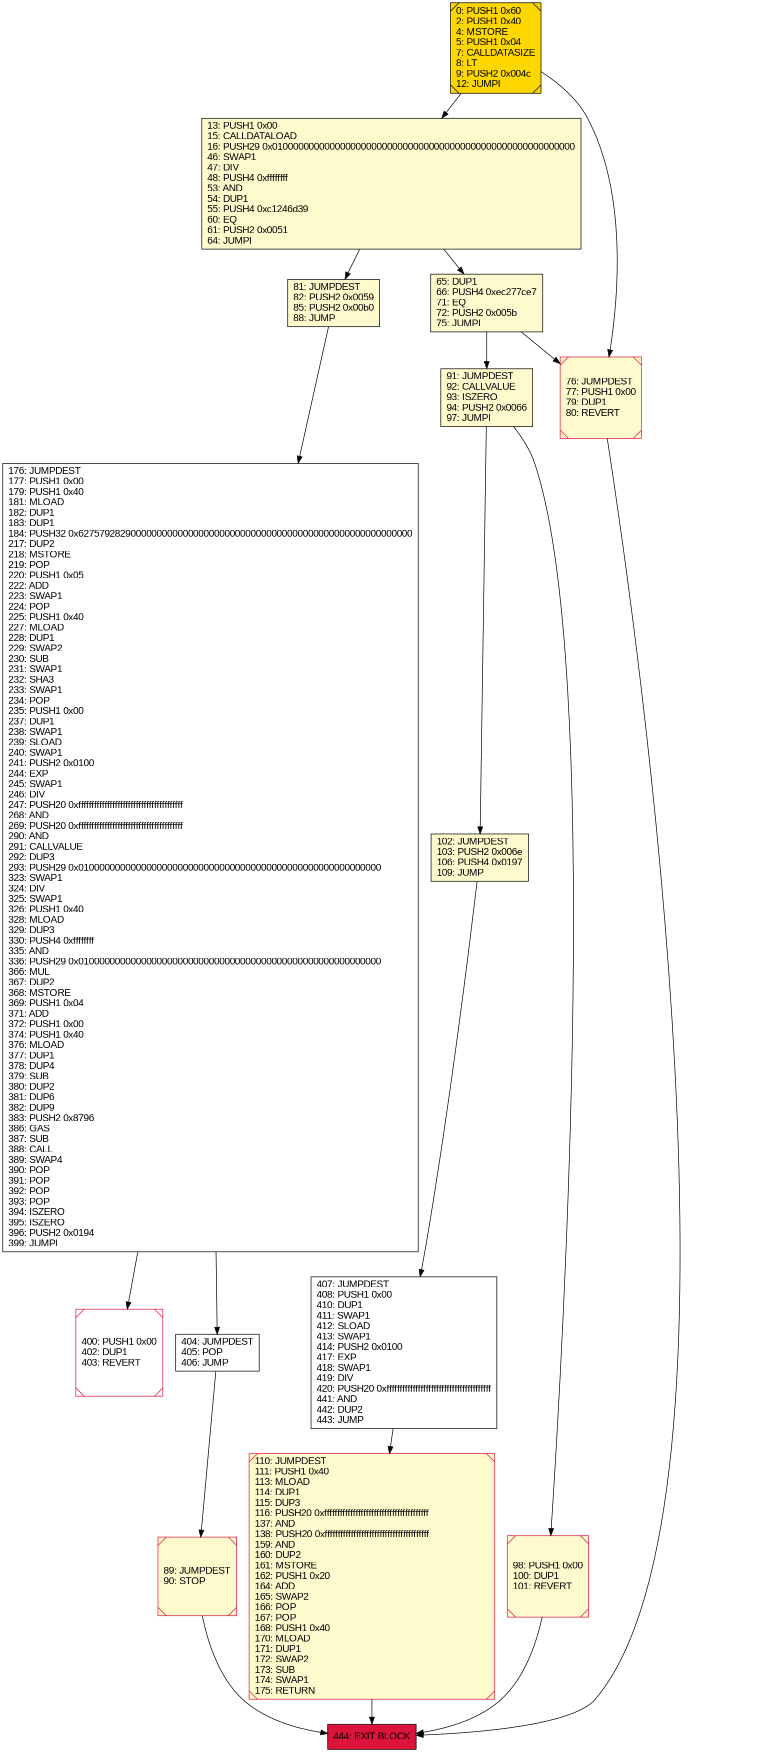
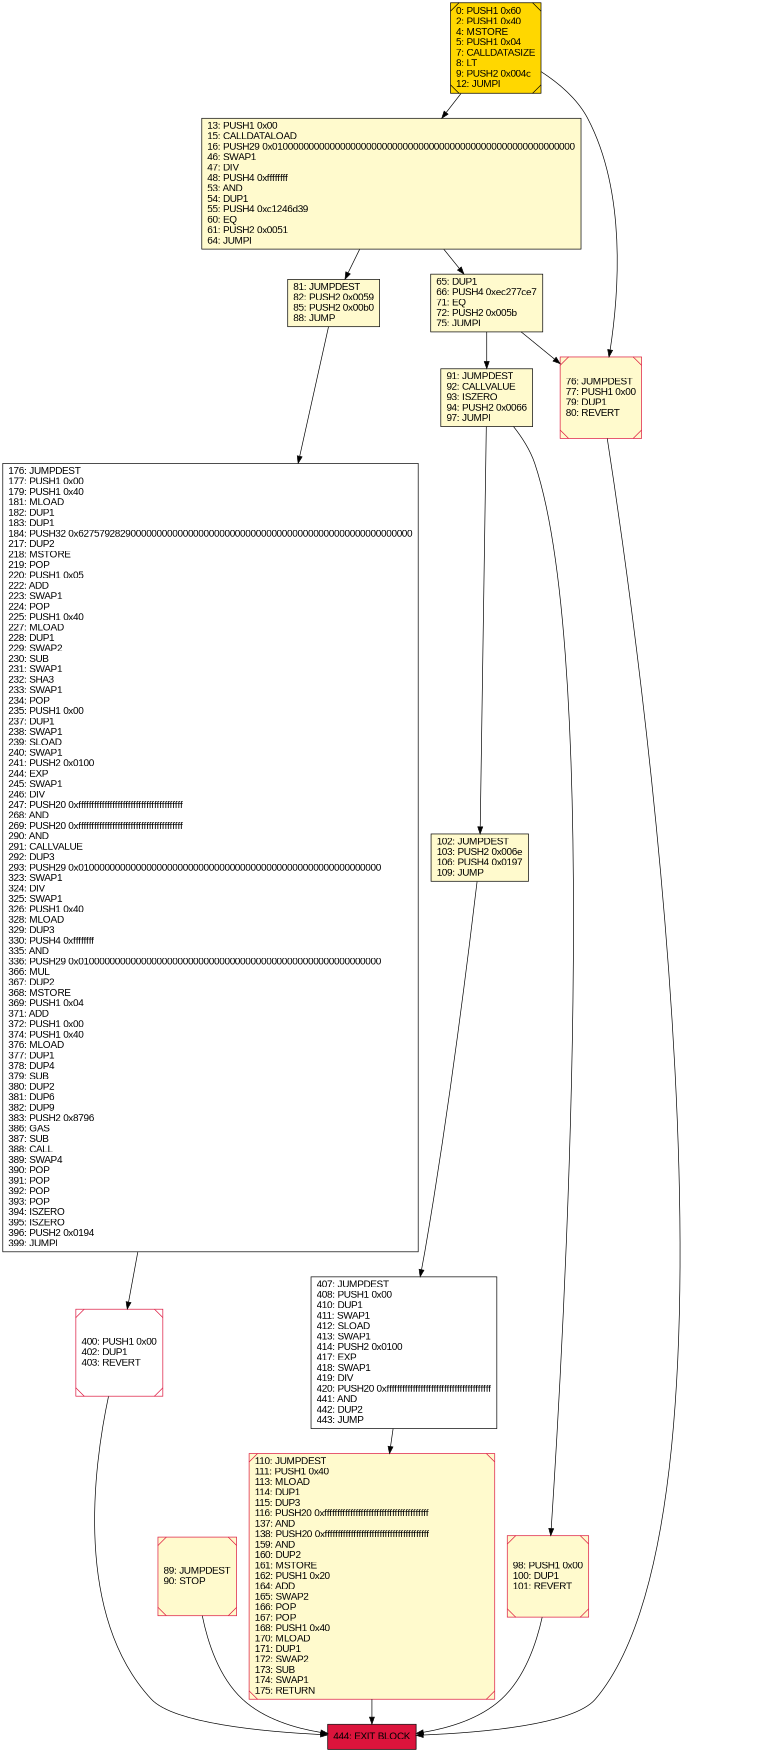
(217, 1353) -> none
none -> (115, 1639)
